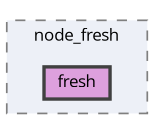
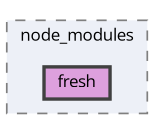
(77, 36) -> (77, 36)
